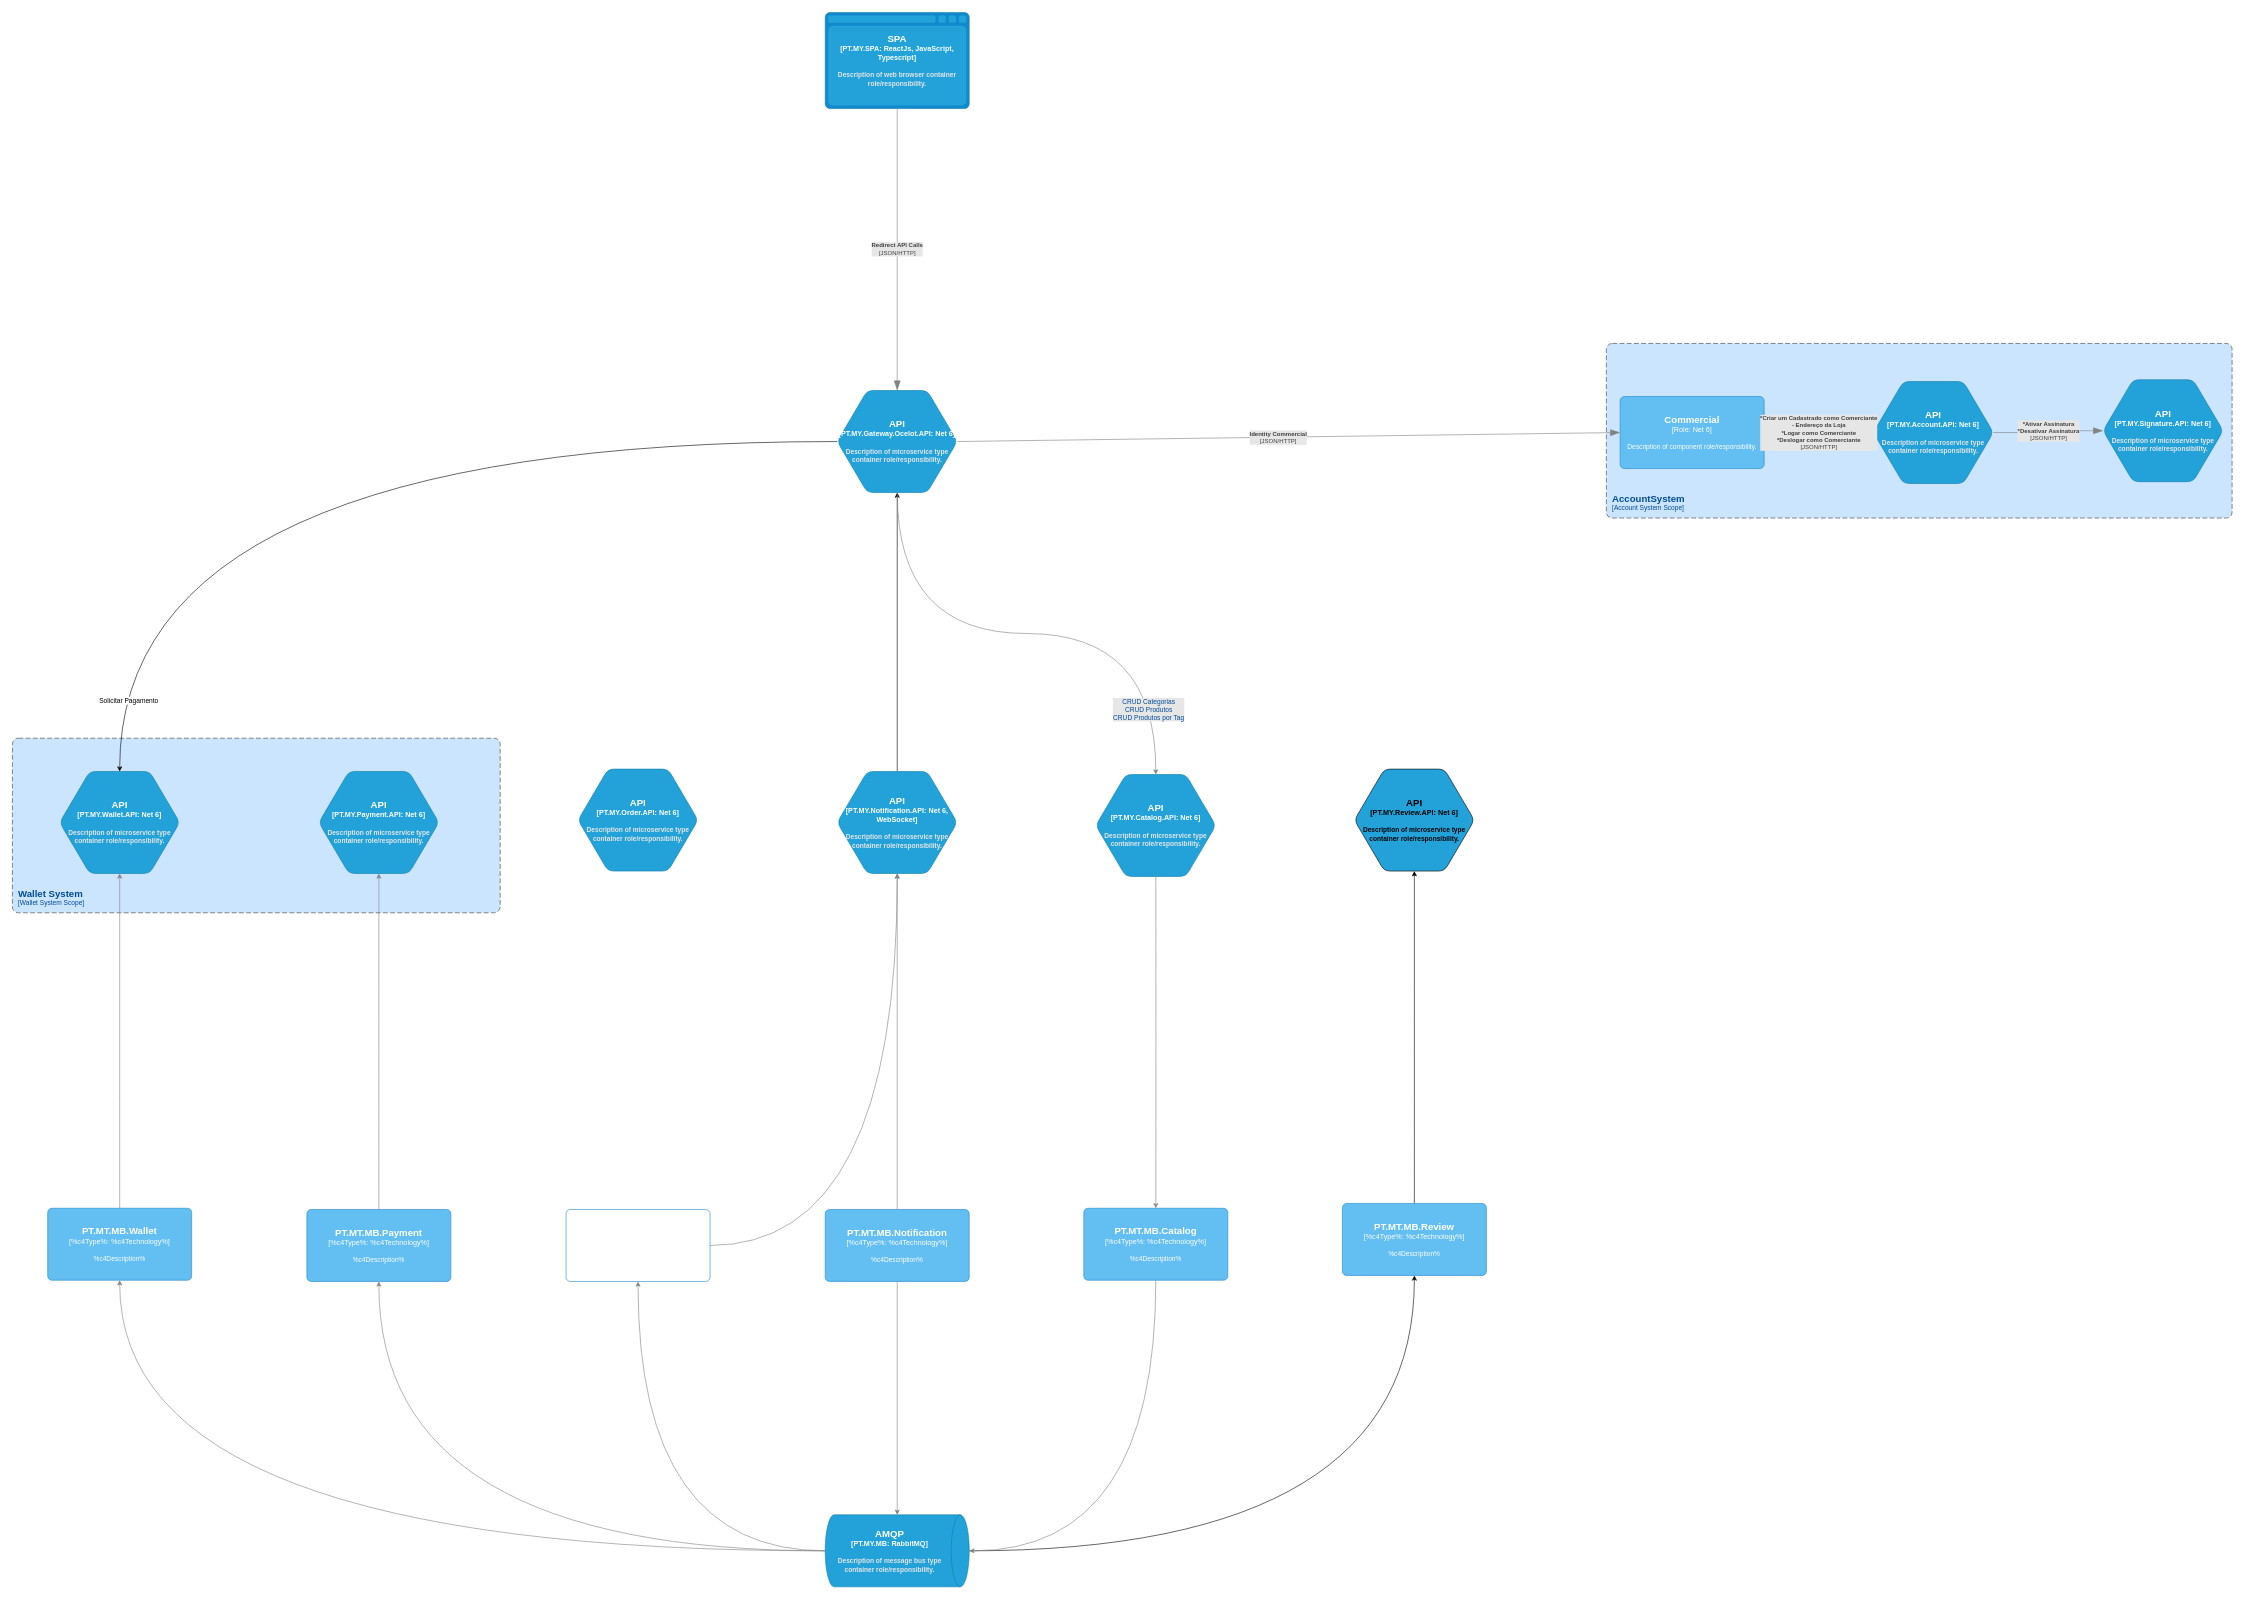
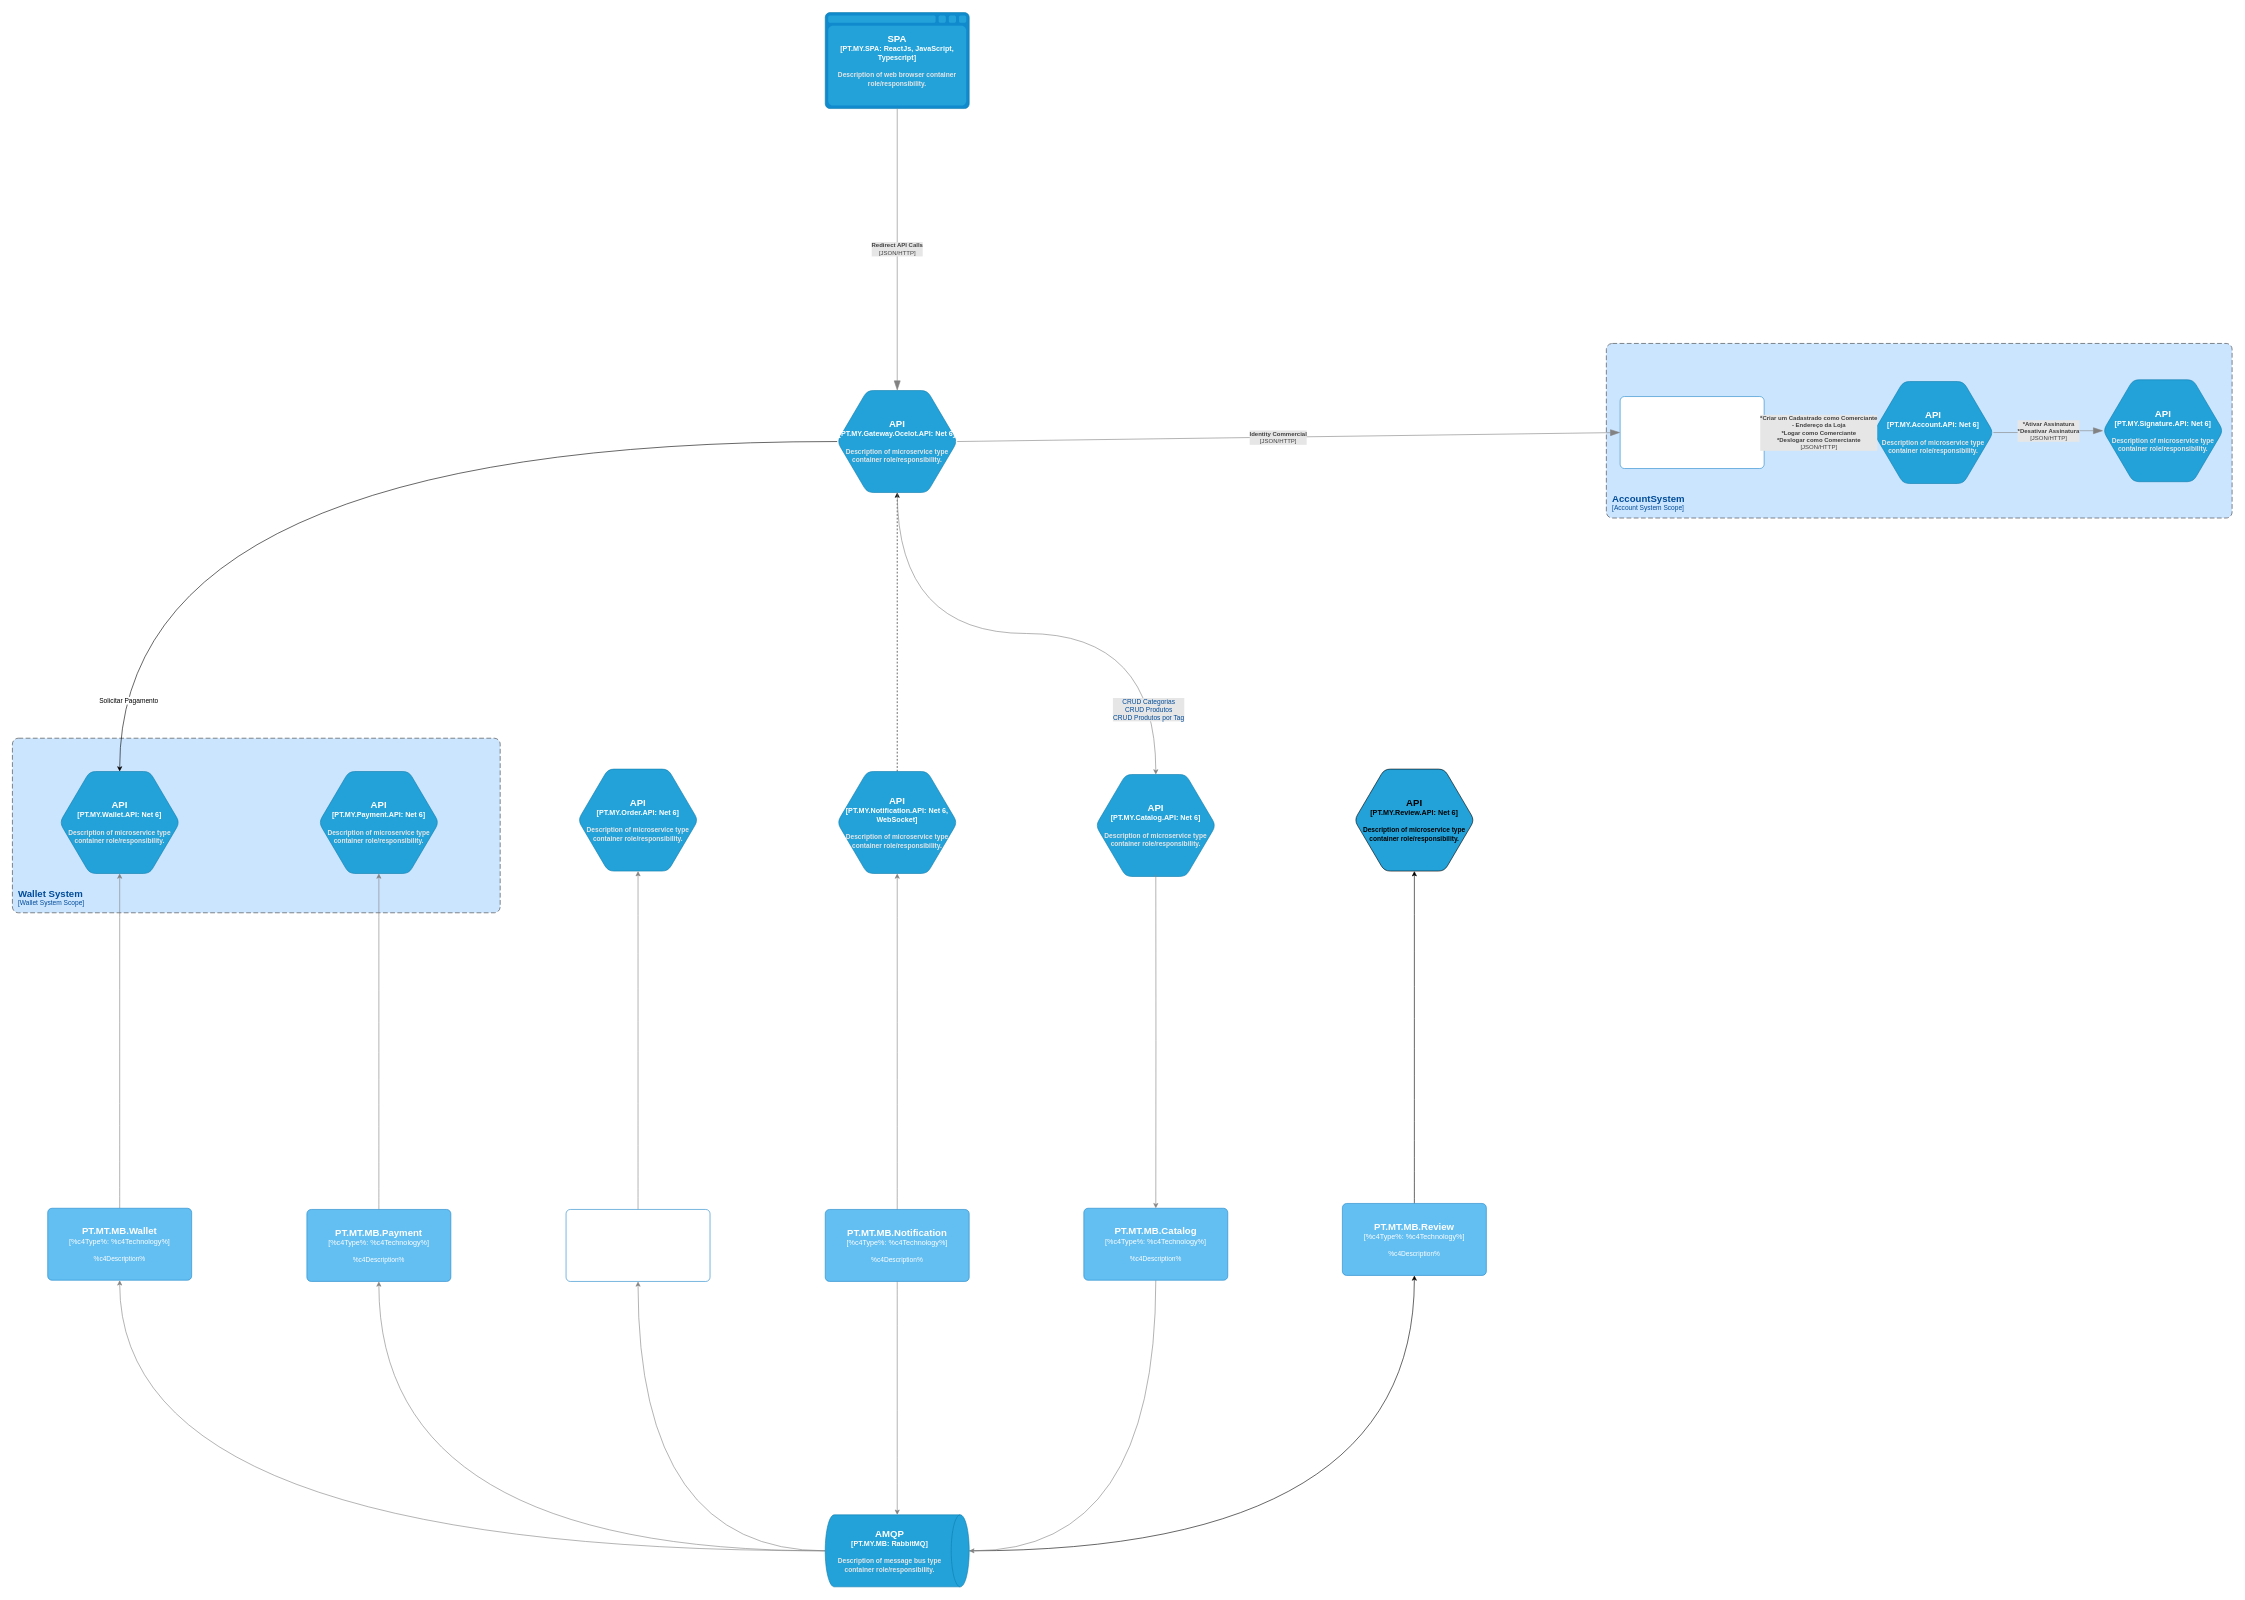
(1692, 432) -> (1692, 432)
(897, 647) -> (897, 647)
(858, 1136) -> (638, 876)
